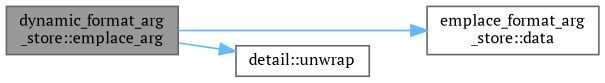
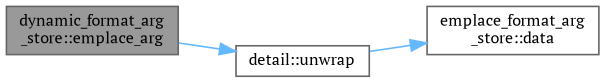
(295, 31) -> (390, 48)
